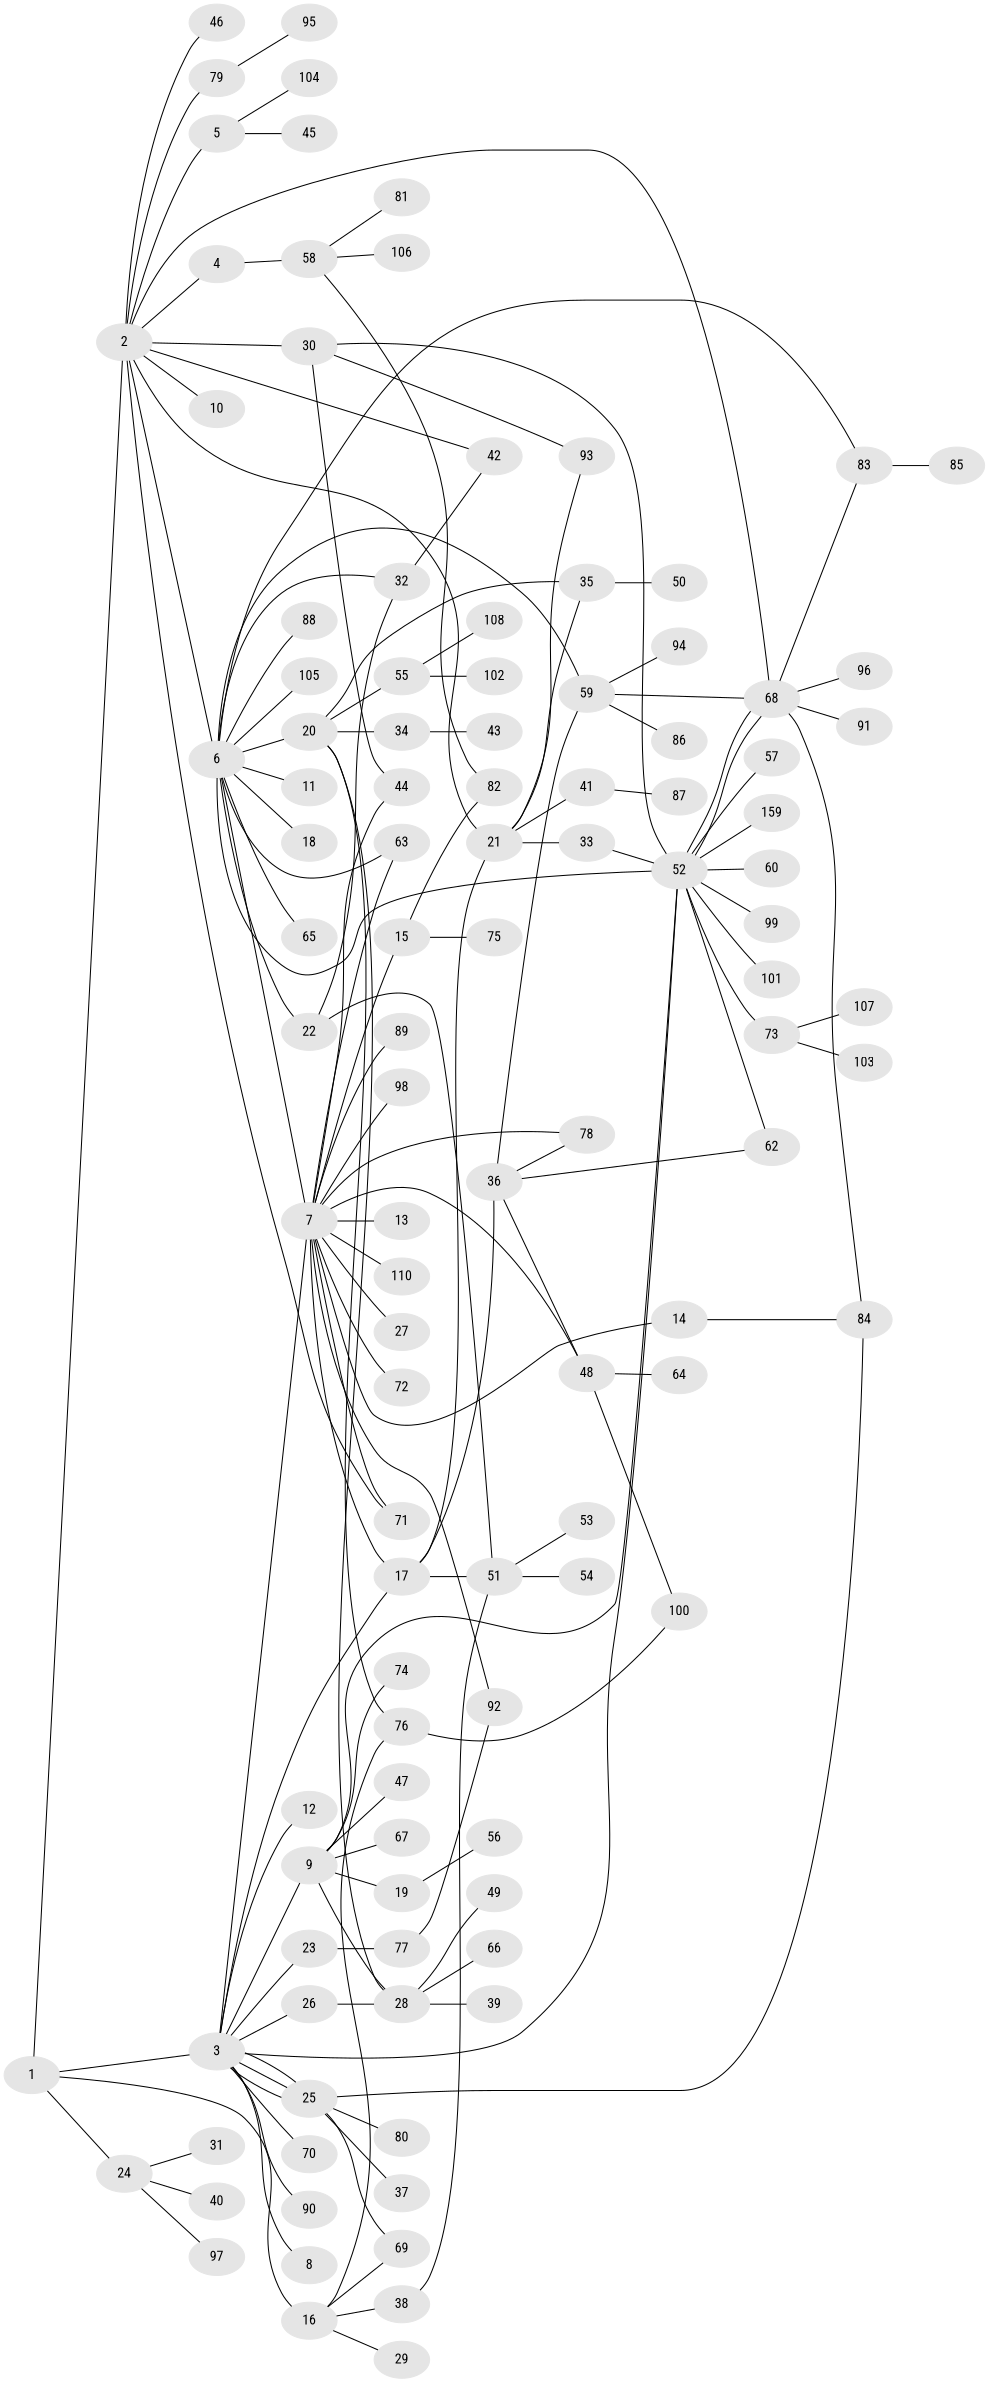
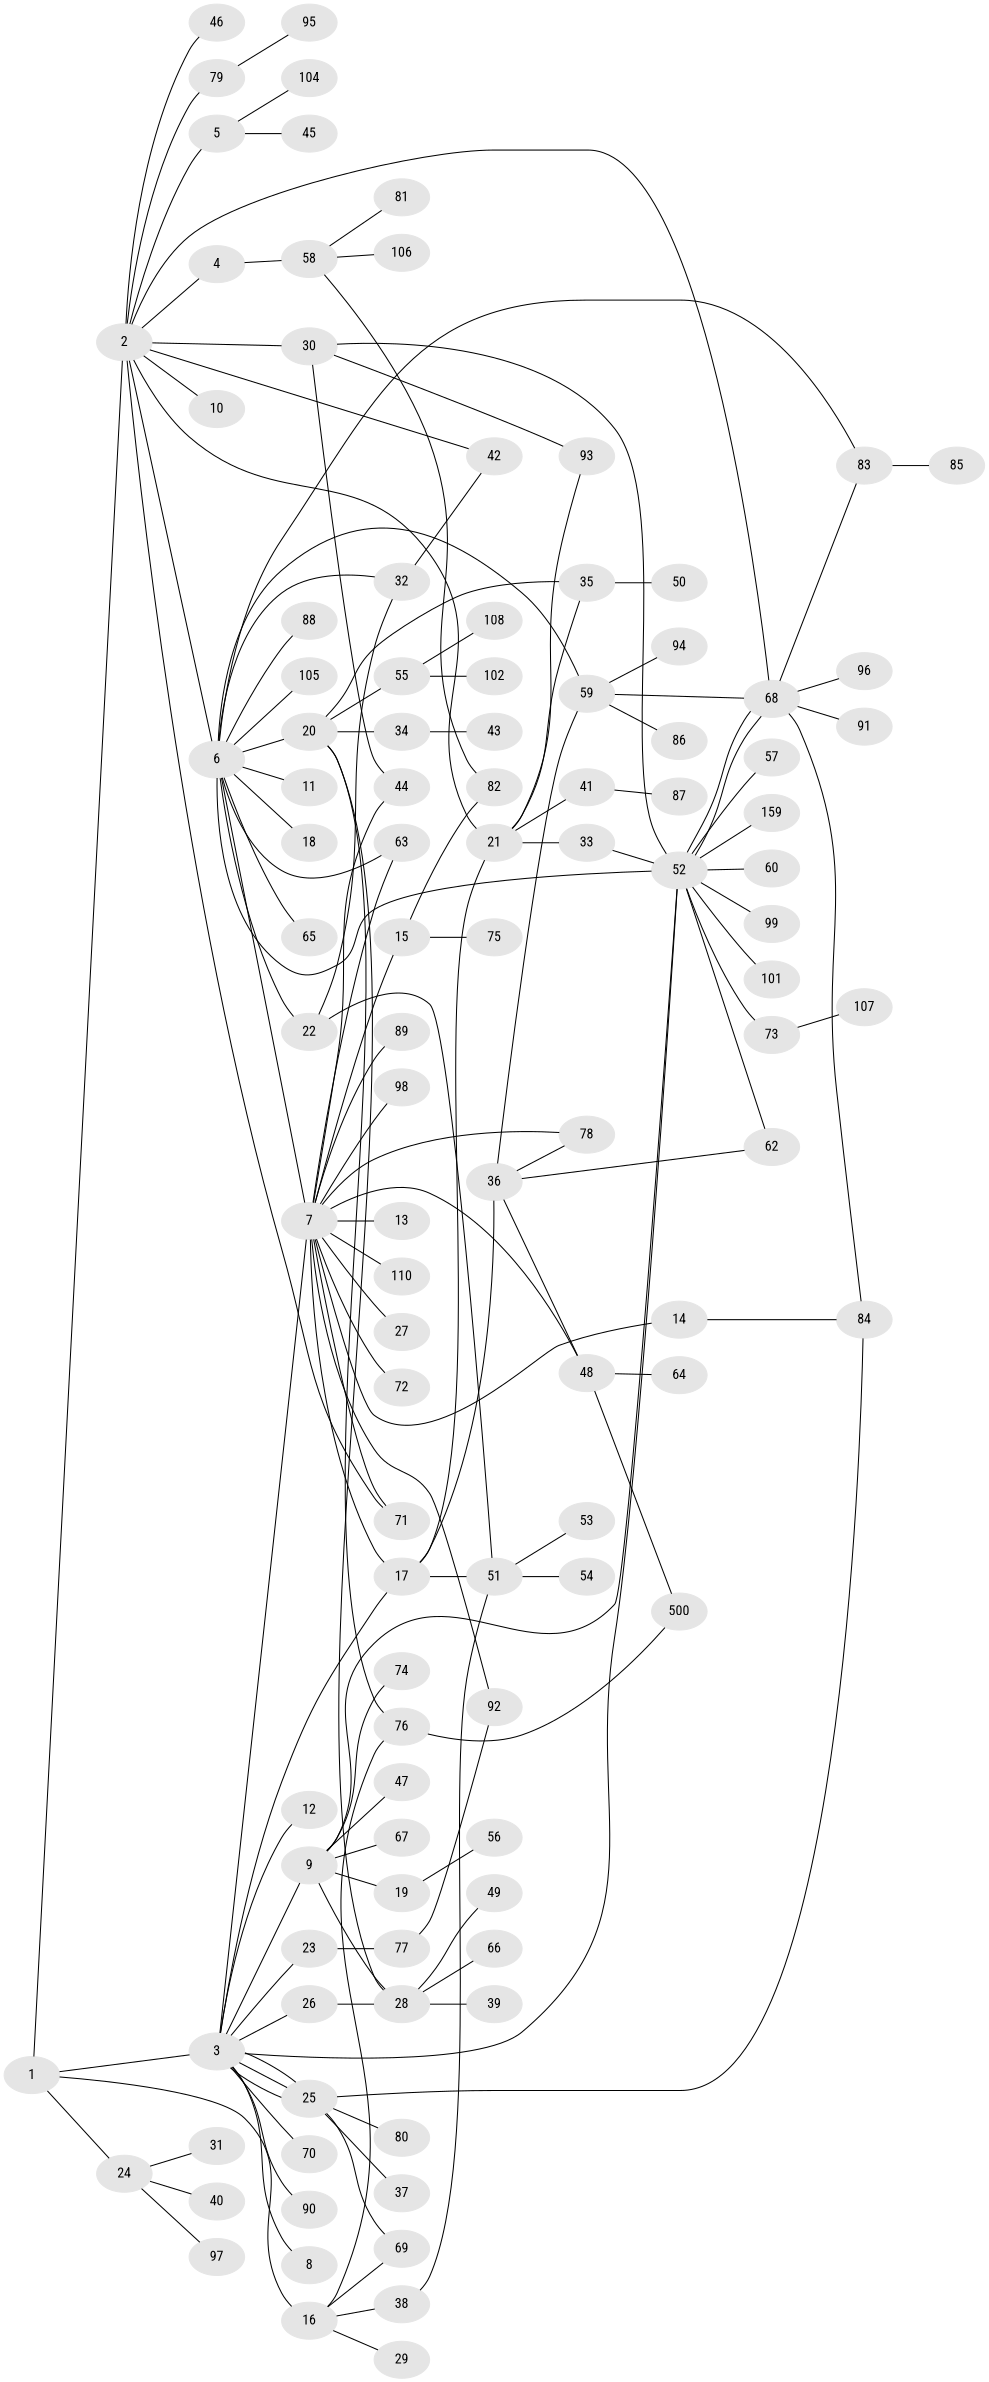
(864, 1063) -> none
(679, 1612) -> (679, 1612)
